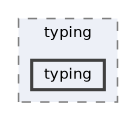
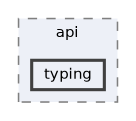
(68, 33) -> (68, 33)
